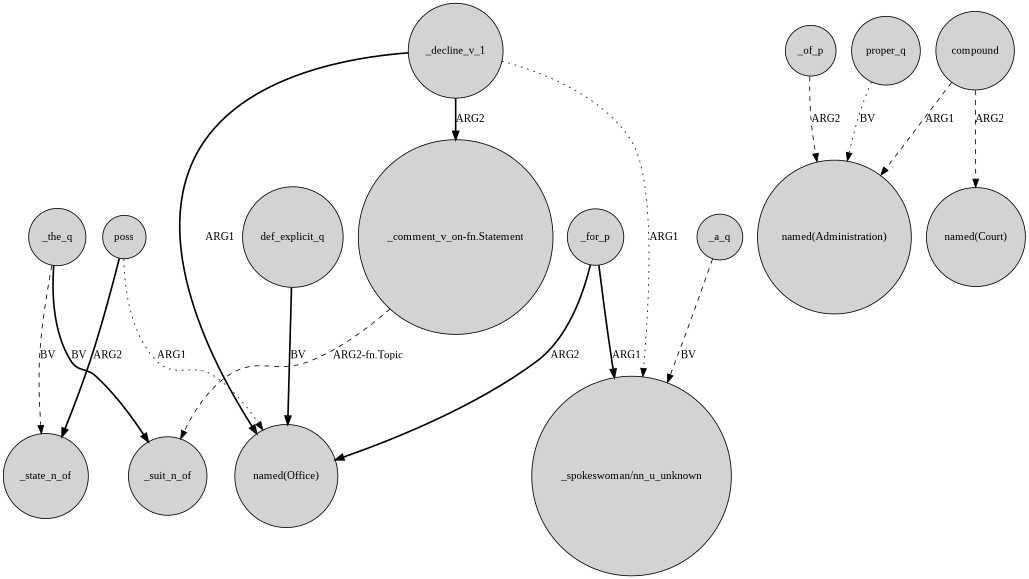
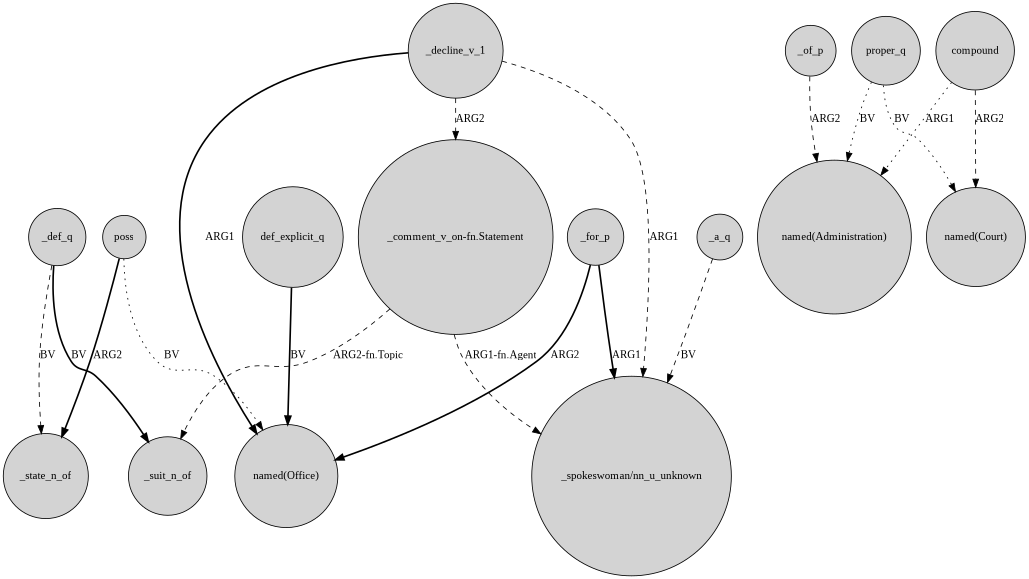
(456, 115) -> (456, 115)
(919, 126) -> (919, 126)
none -> (907, 133)
(643, 176) -> (643, 176)
(57, 237) -> (57, 237)
(172, 355) -> (172, 355)
none -> (483, 387)
